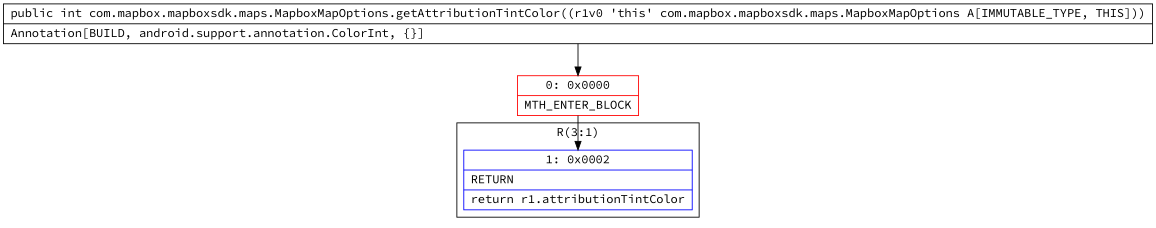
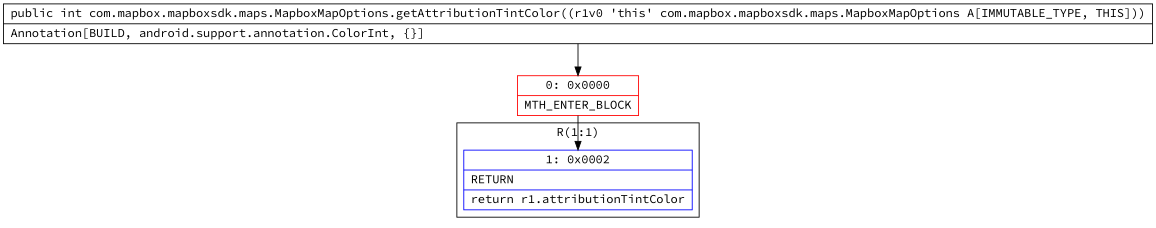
(578, 133) -> (578, 133)
